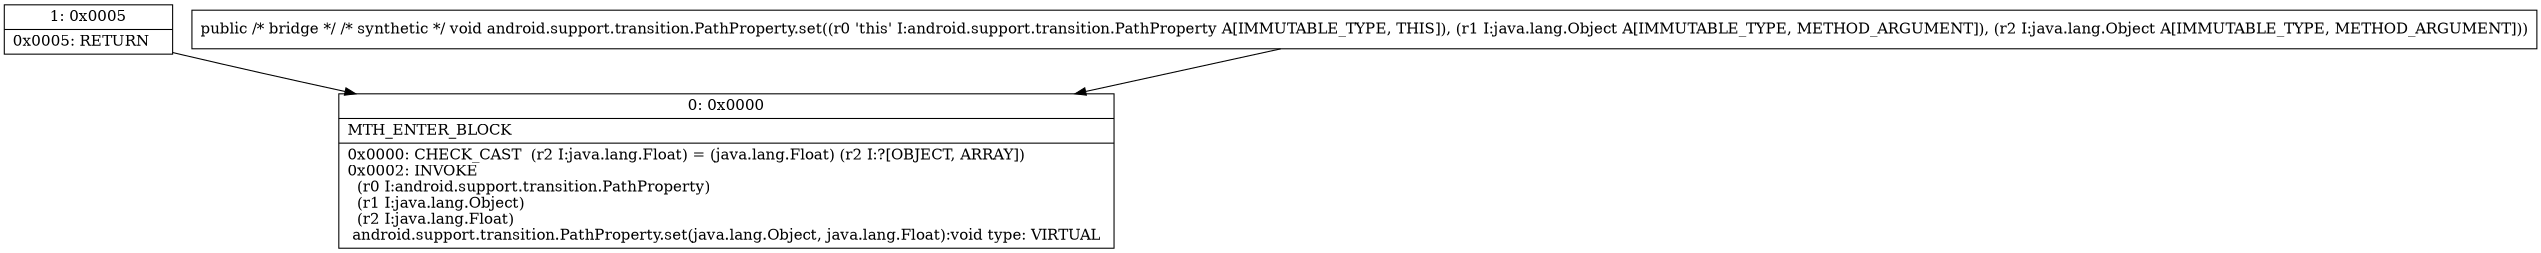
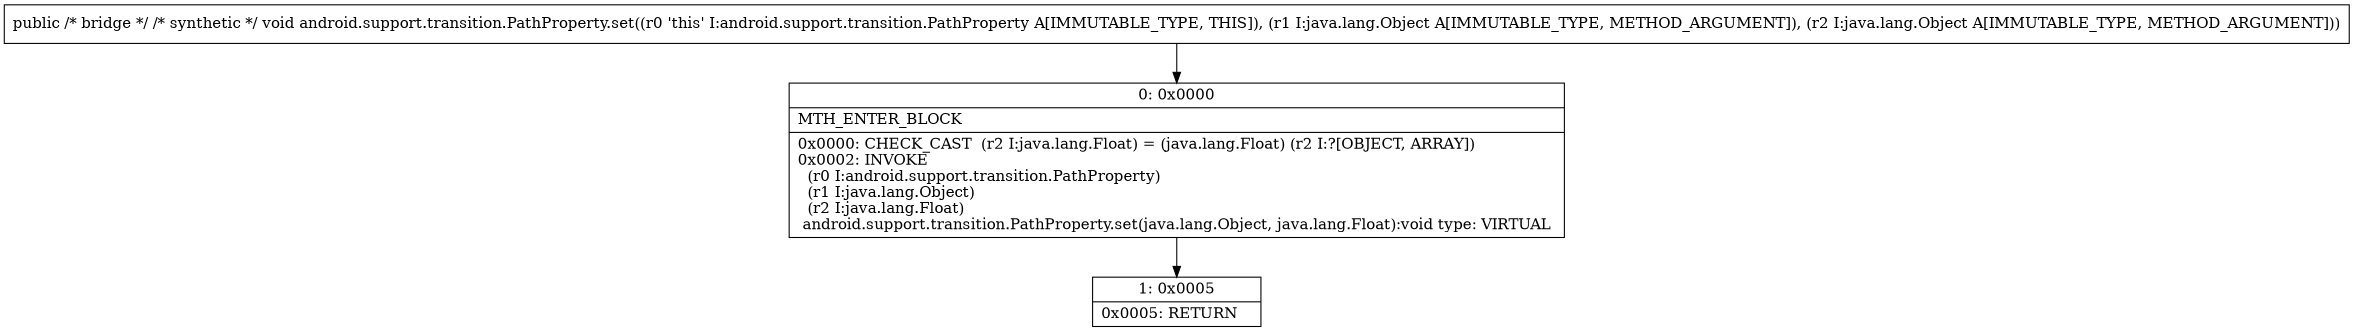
(259, 72) -> (1177, 252)
